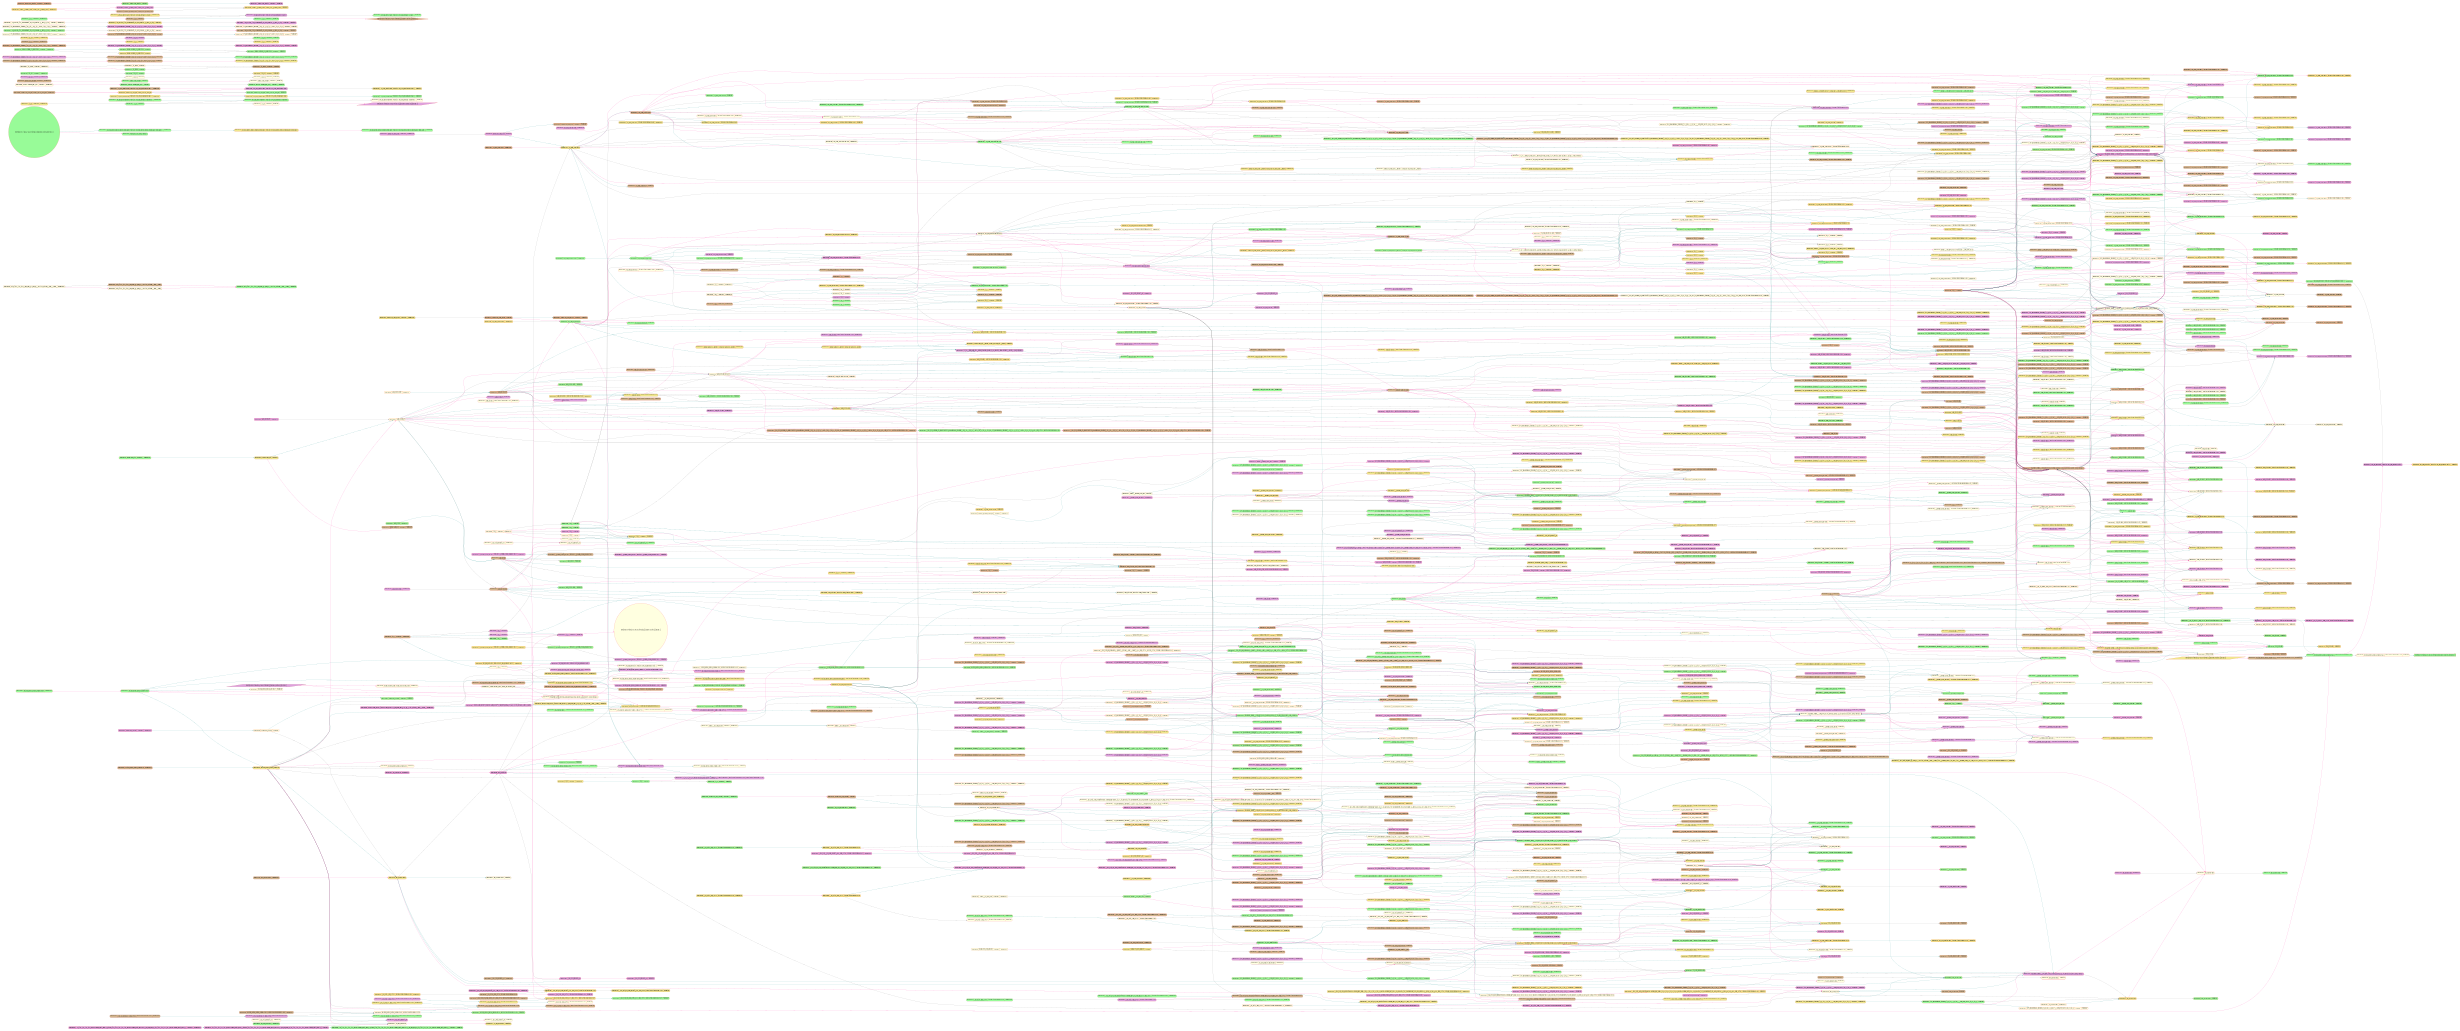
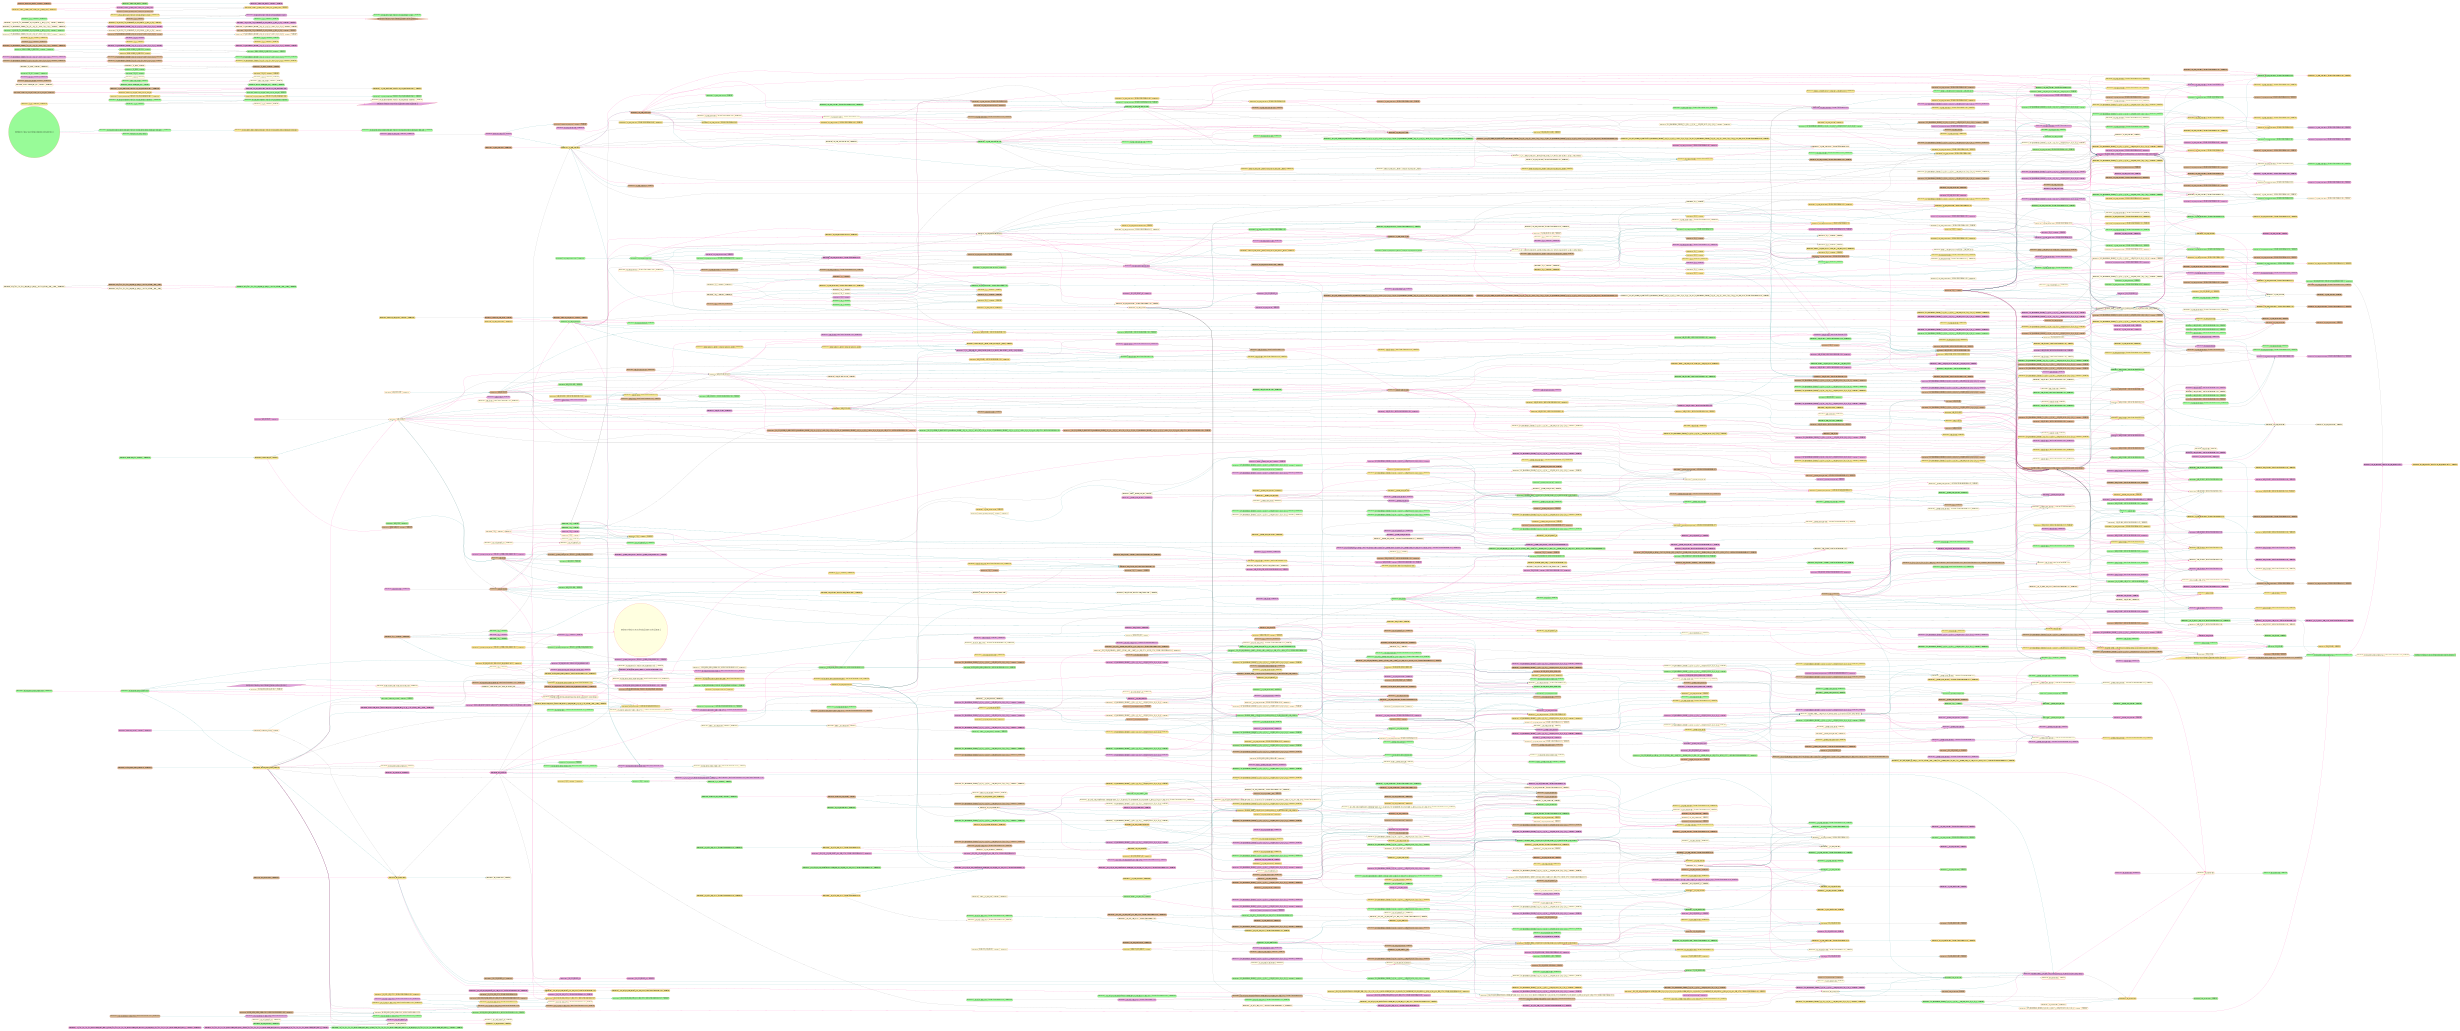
(499, 631) -> (499, 631)
